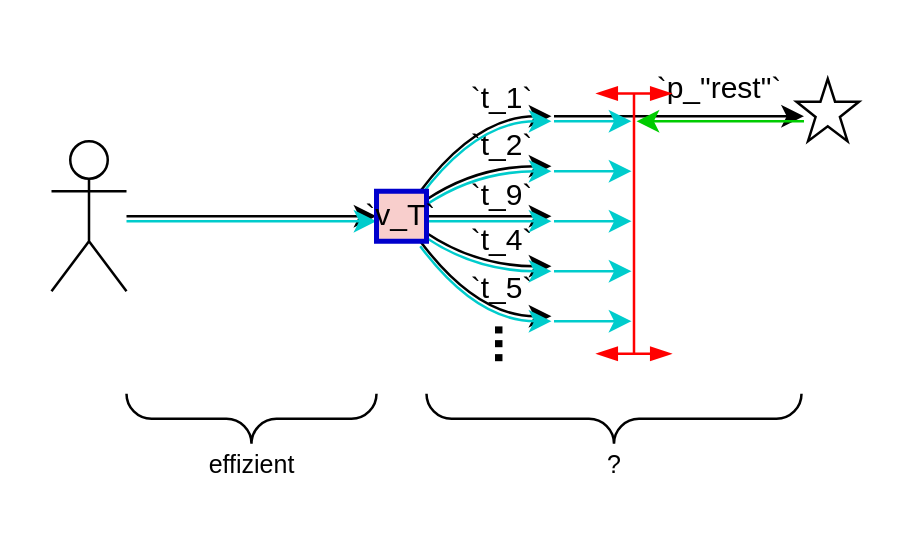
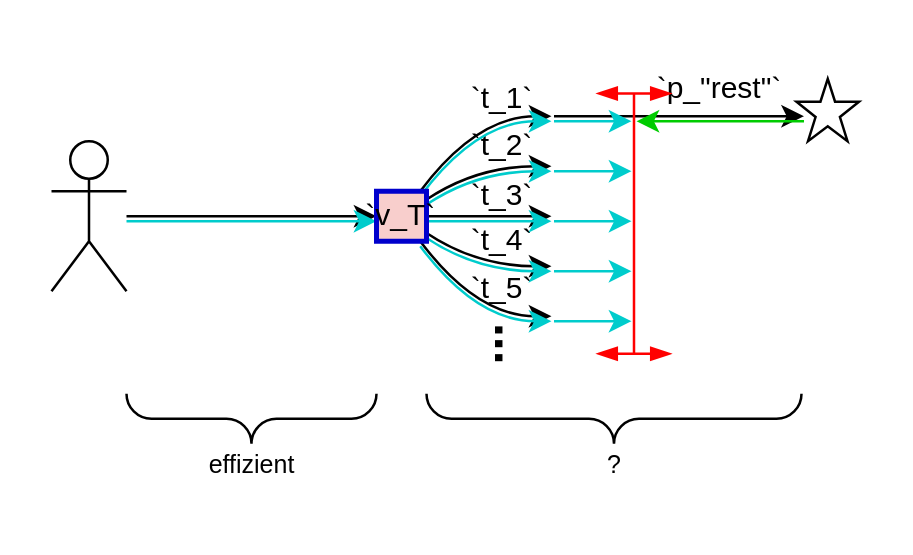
(503, 196) -> (503, 196)
